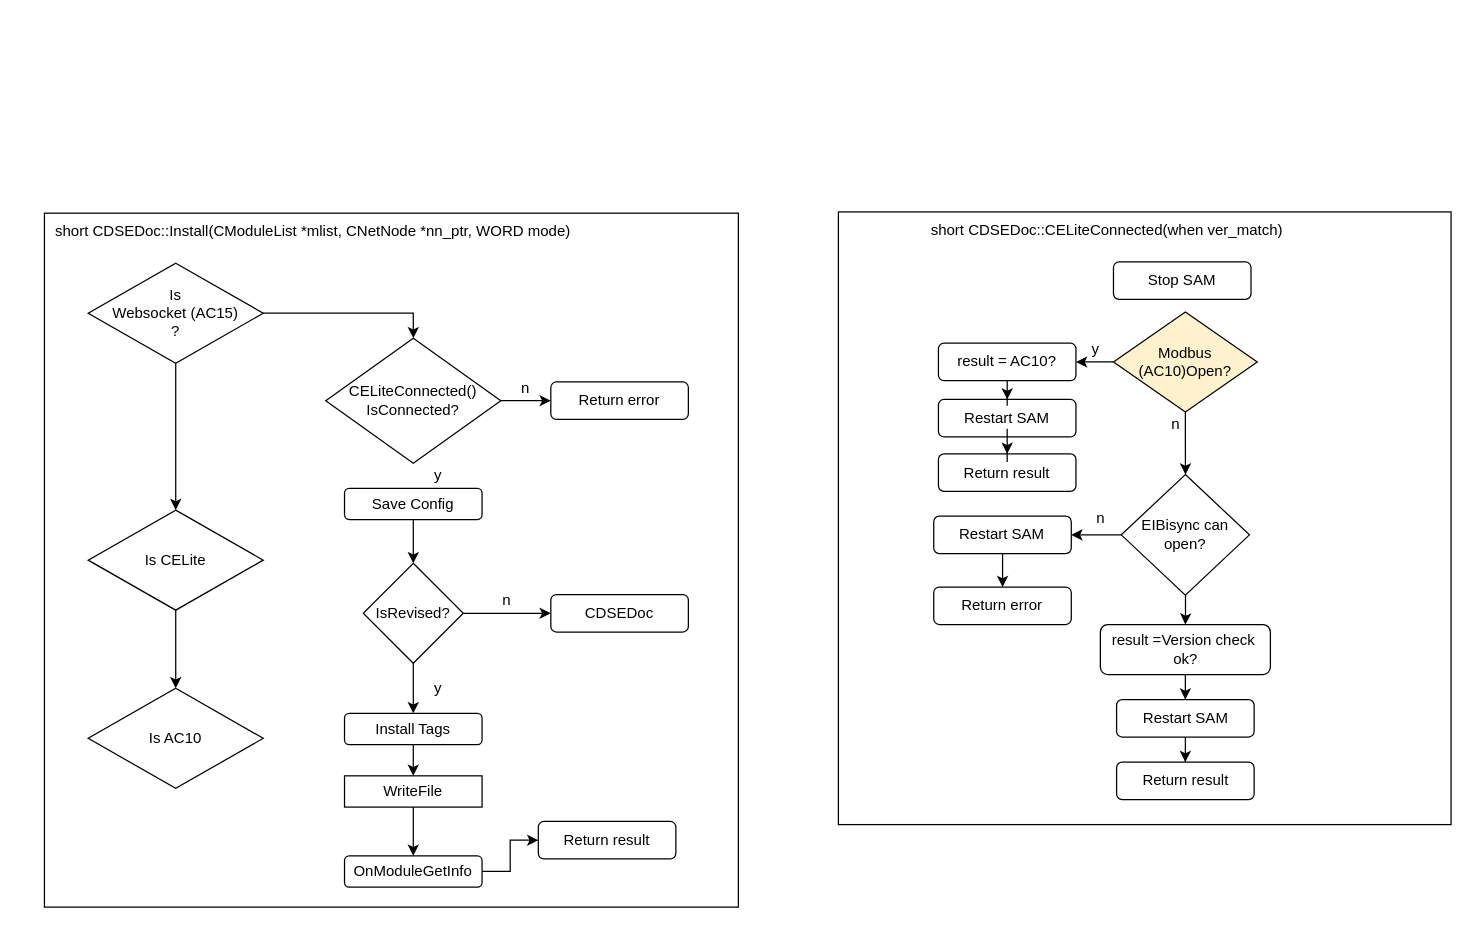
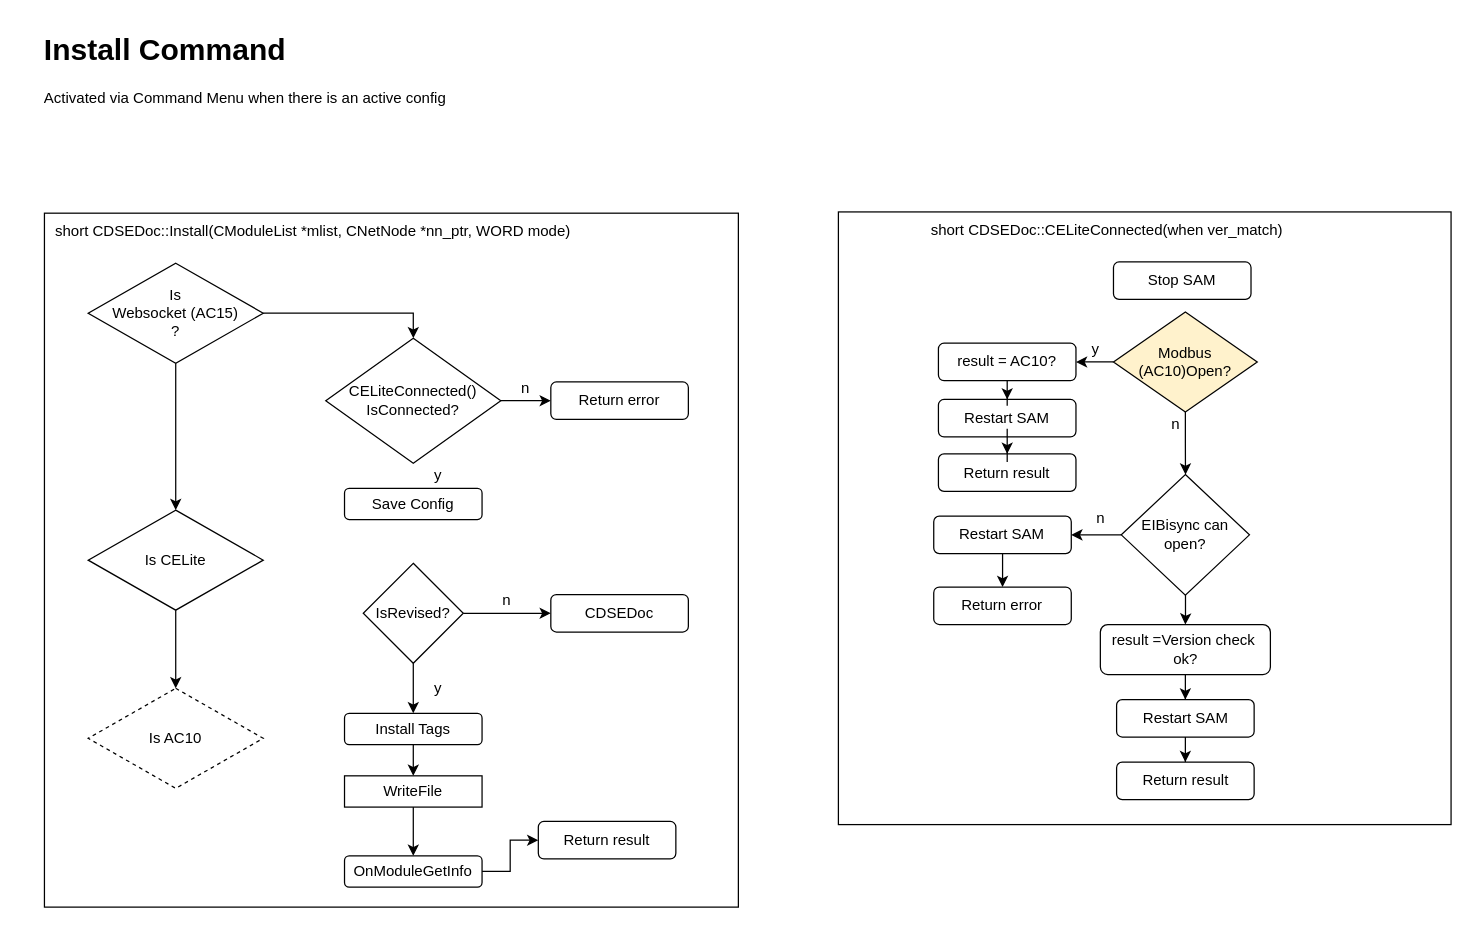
none -> (294, 76)
(413, 543) -> none
(176, 738) -> (176, 738)
